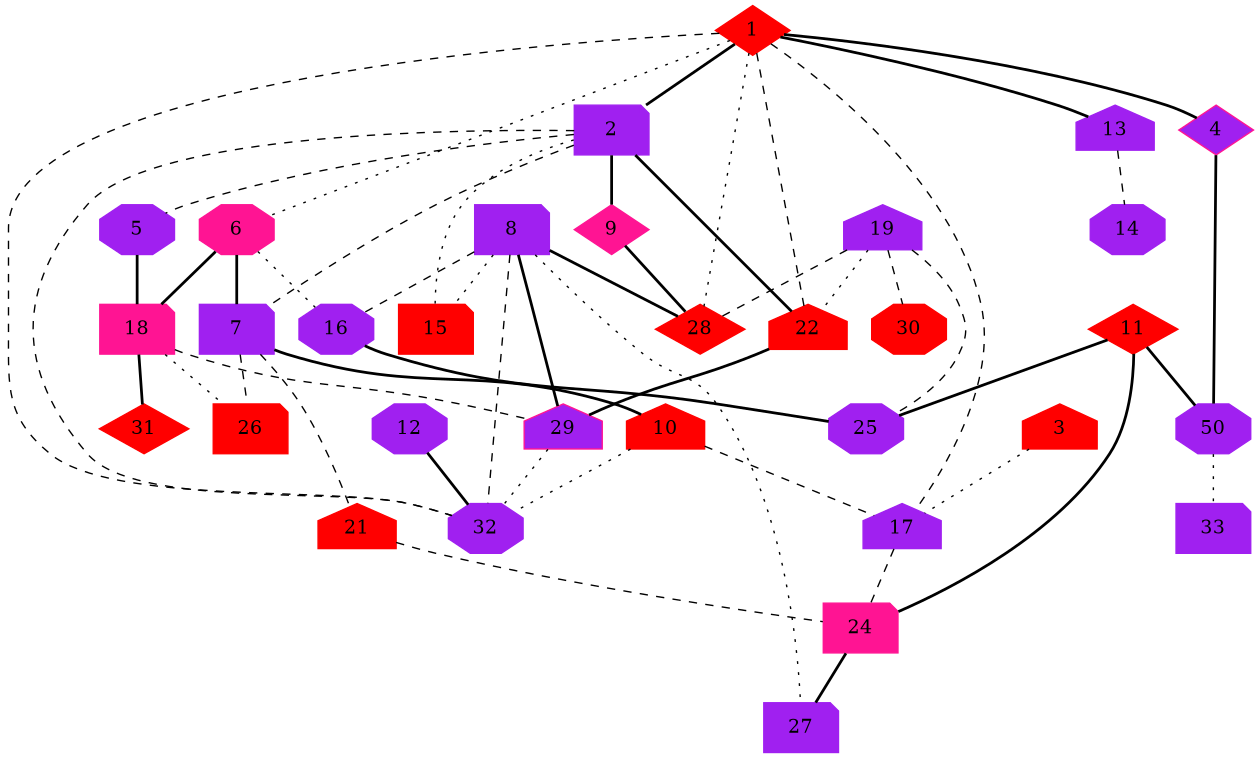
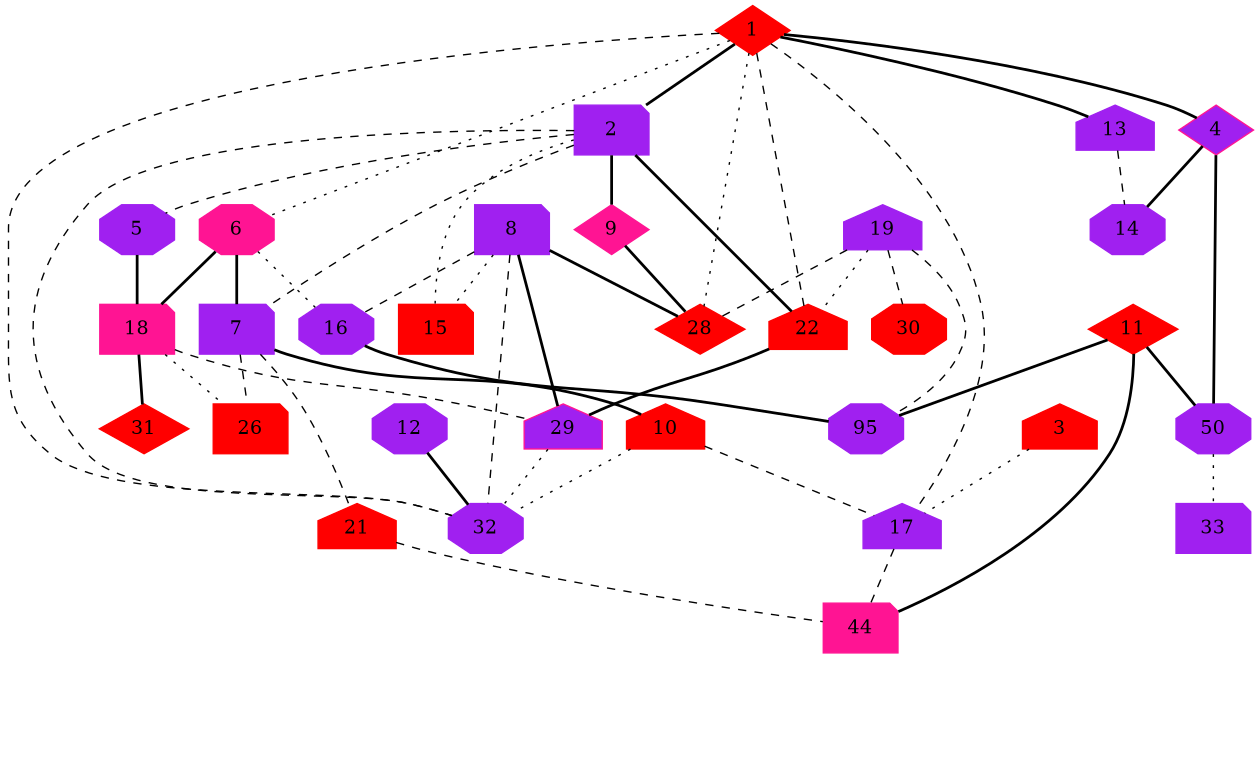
none -> (1175, 177)
(866, 429) -> (866, 429)
(861, 628) -> (861, 628)
(801, 728) -> none
